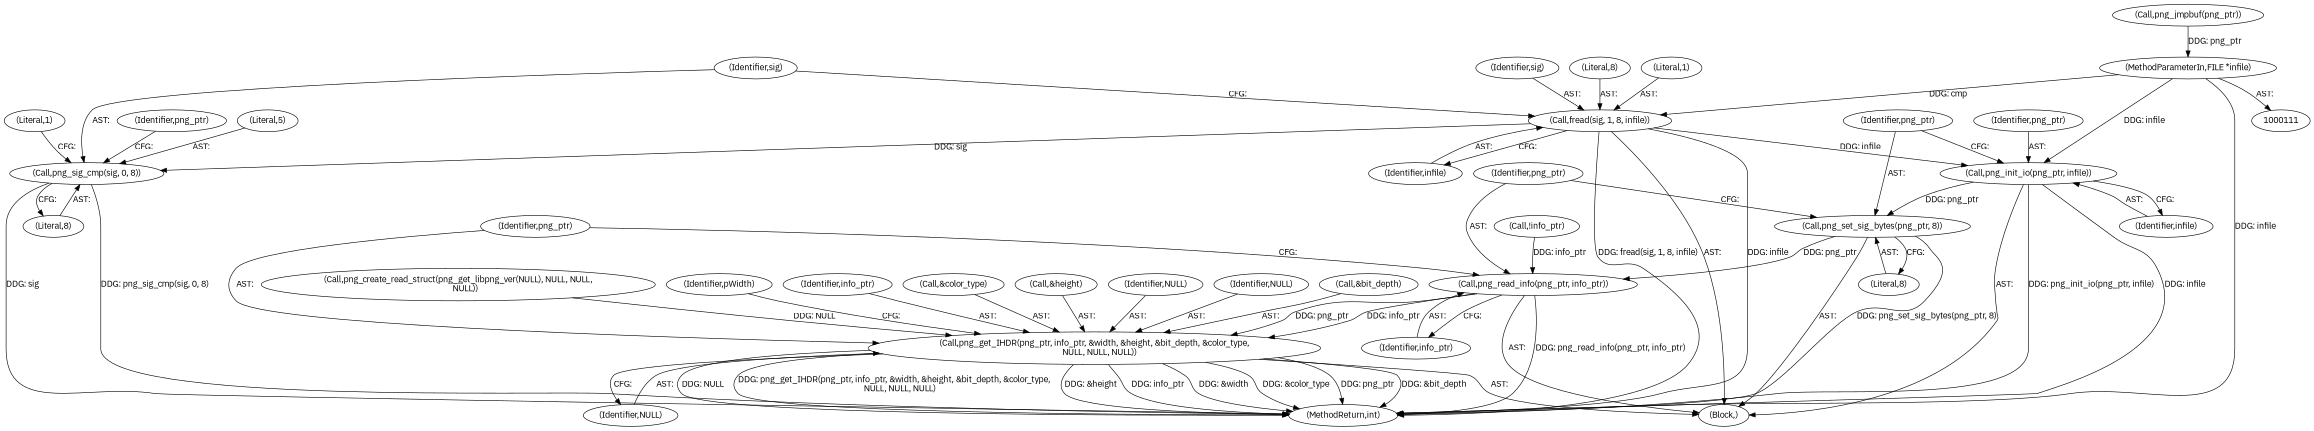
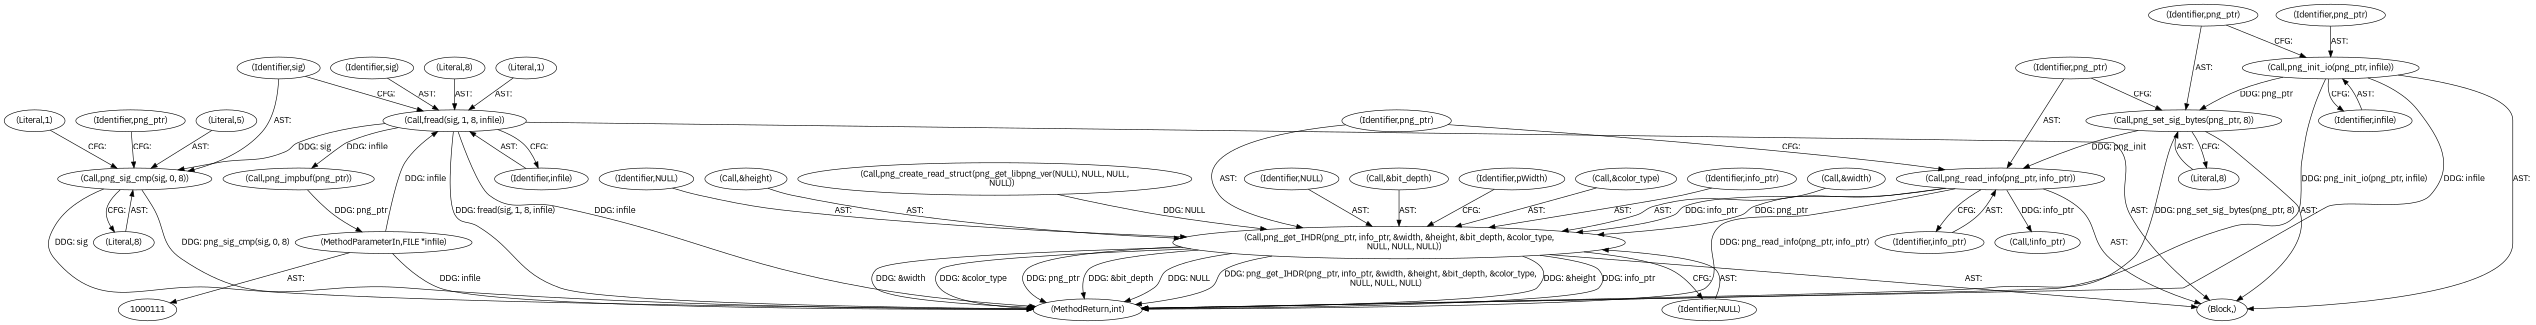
(1948, 94) -> (425, 179)
(2111, 119) -> none
(1808, 146) -> (354, 139)
none -> (1846, 179)
(1533, 252) -> (2018, 208)
(1830, 253) -> (2119, 147)
